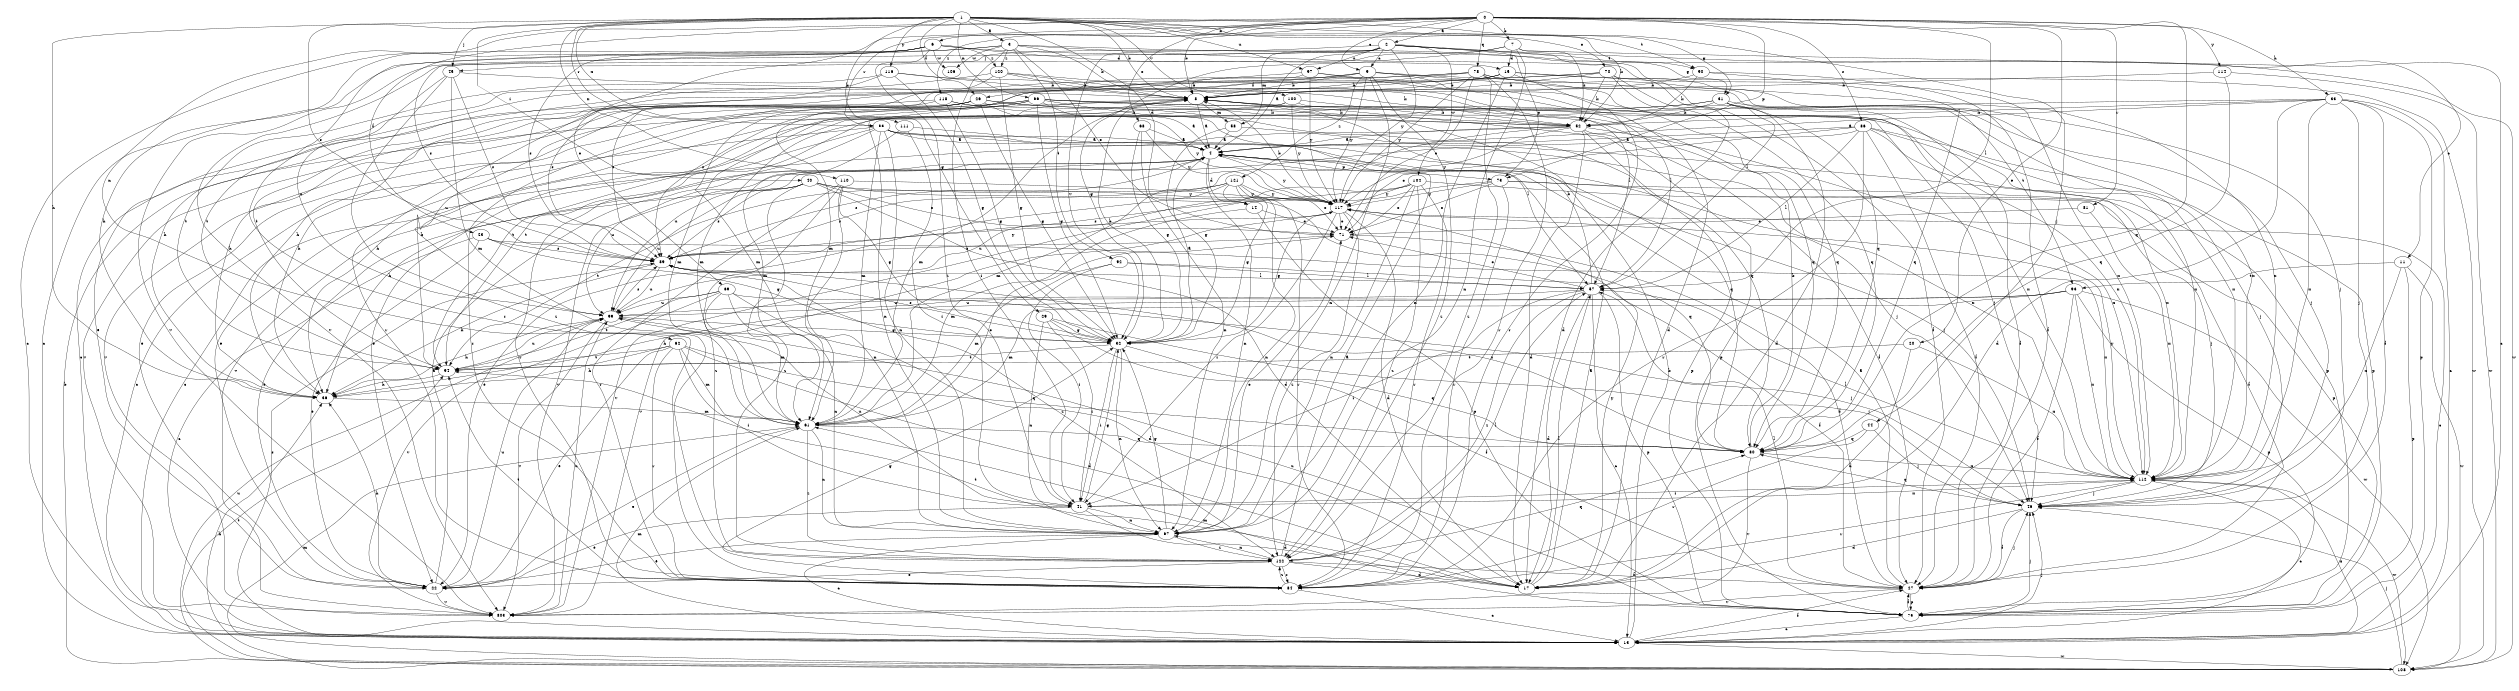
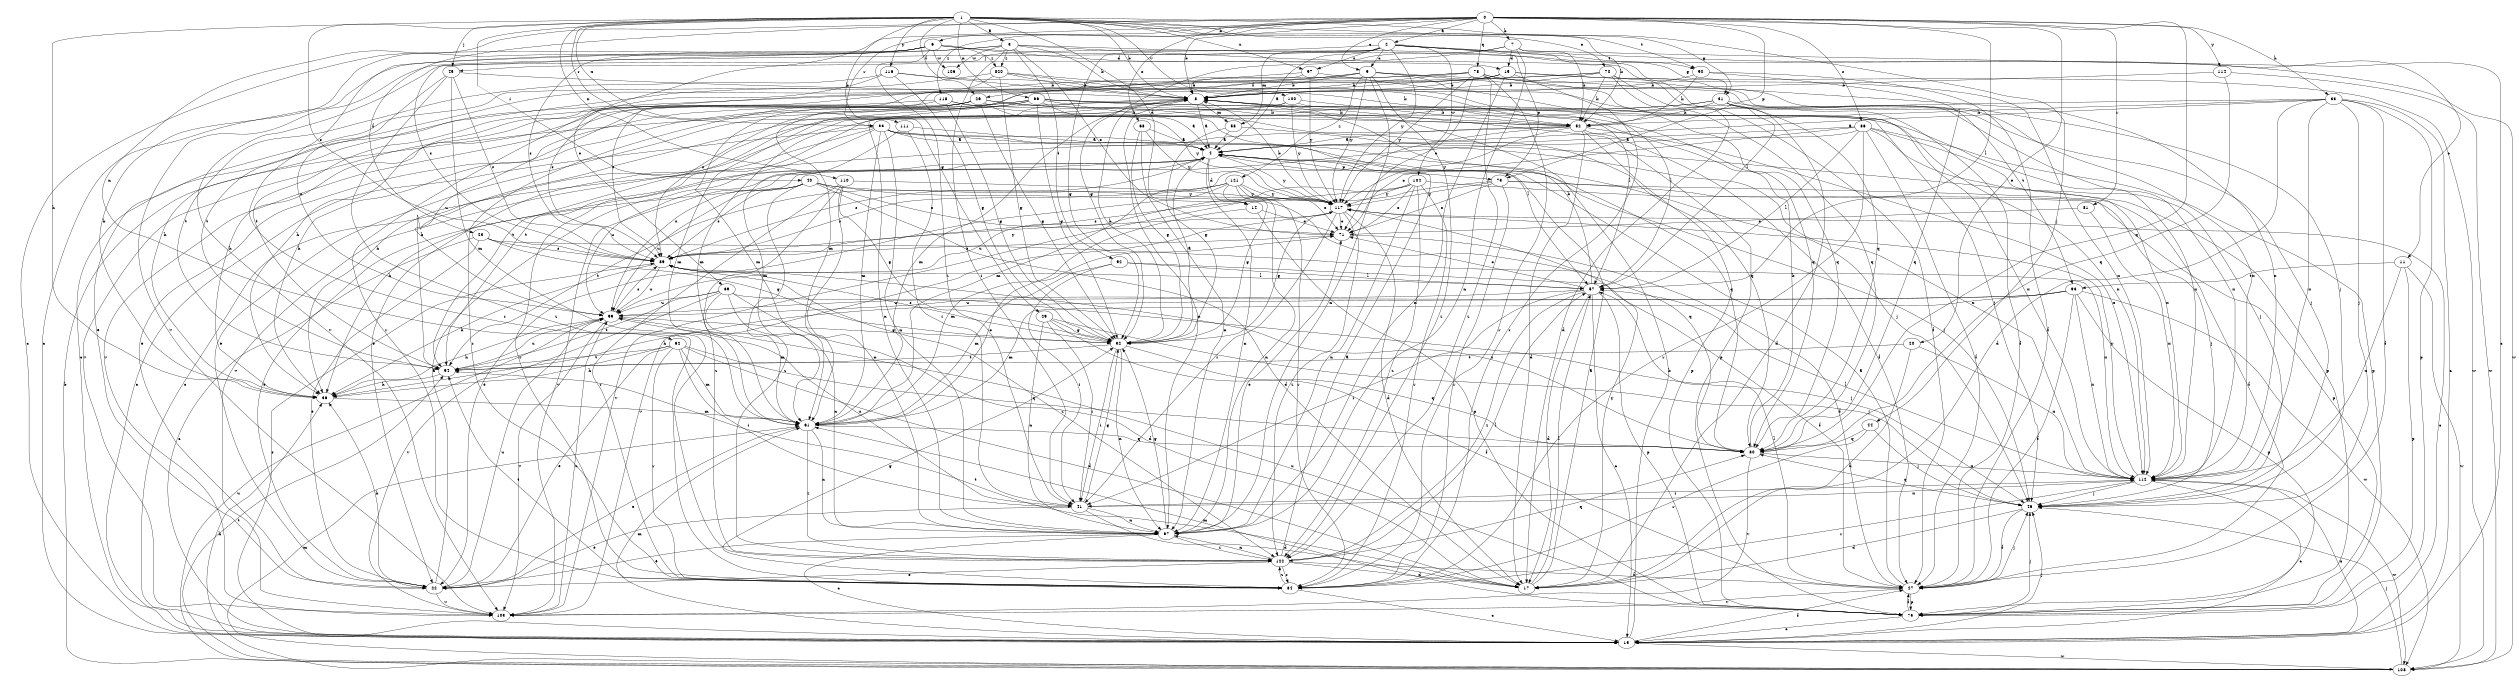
(999, 72) -> (999, 72)
(1071, 194) -> (1071, 194)
(1696, 252) -> none
none -> (1186, 288)
(501, 616) -> (501, 616)
